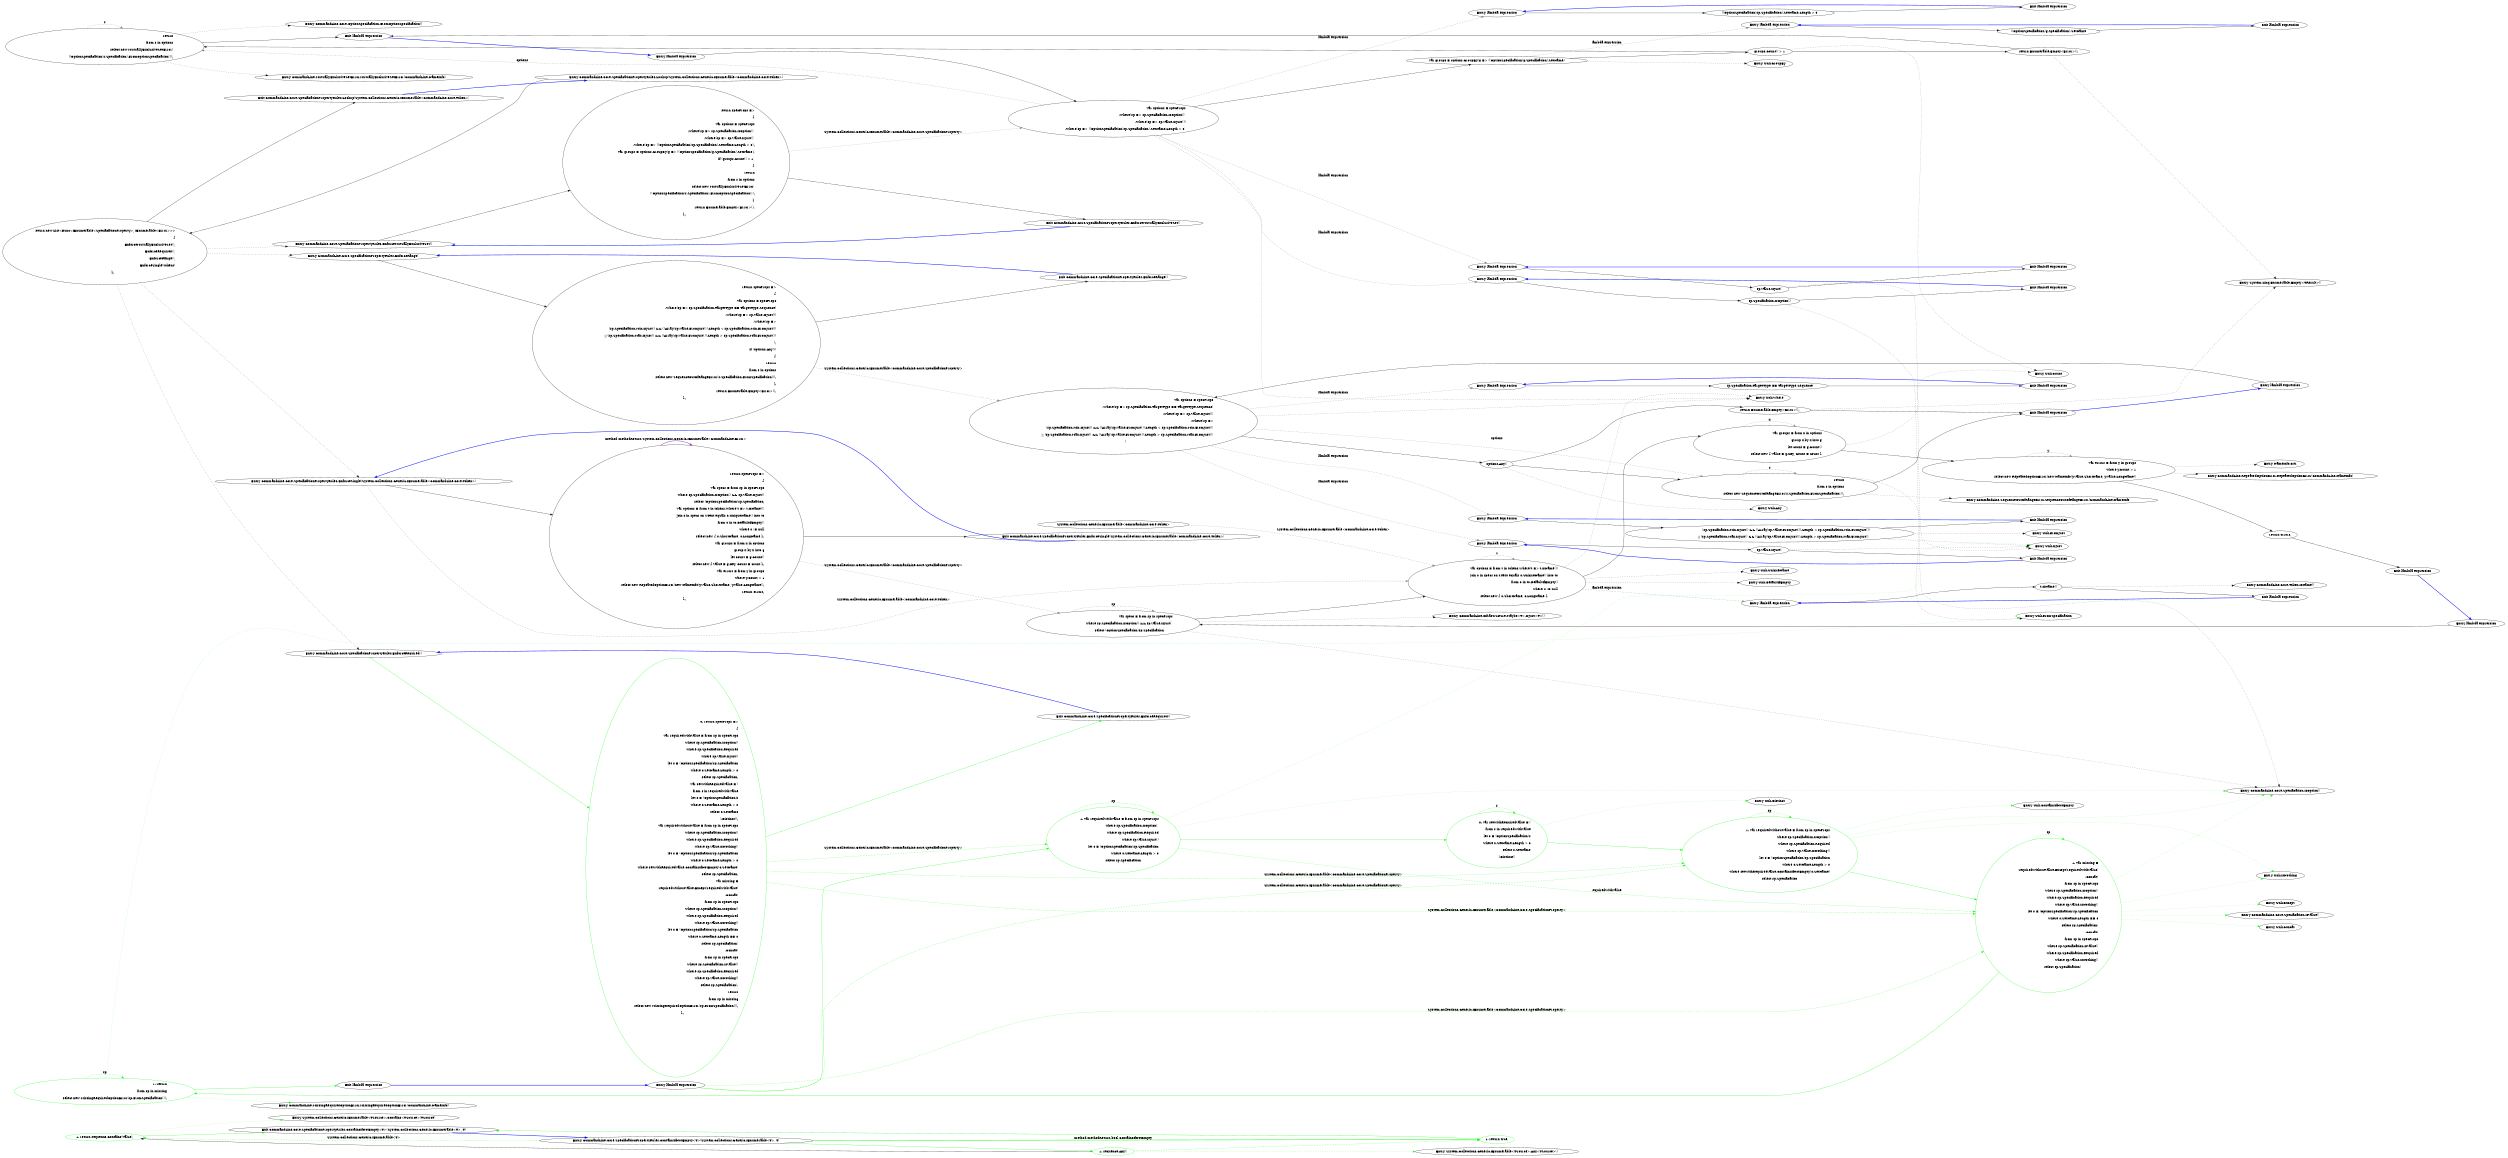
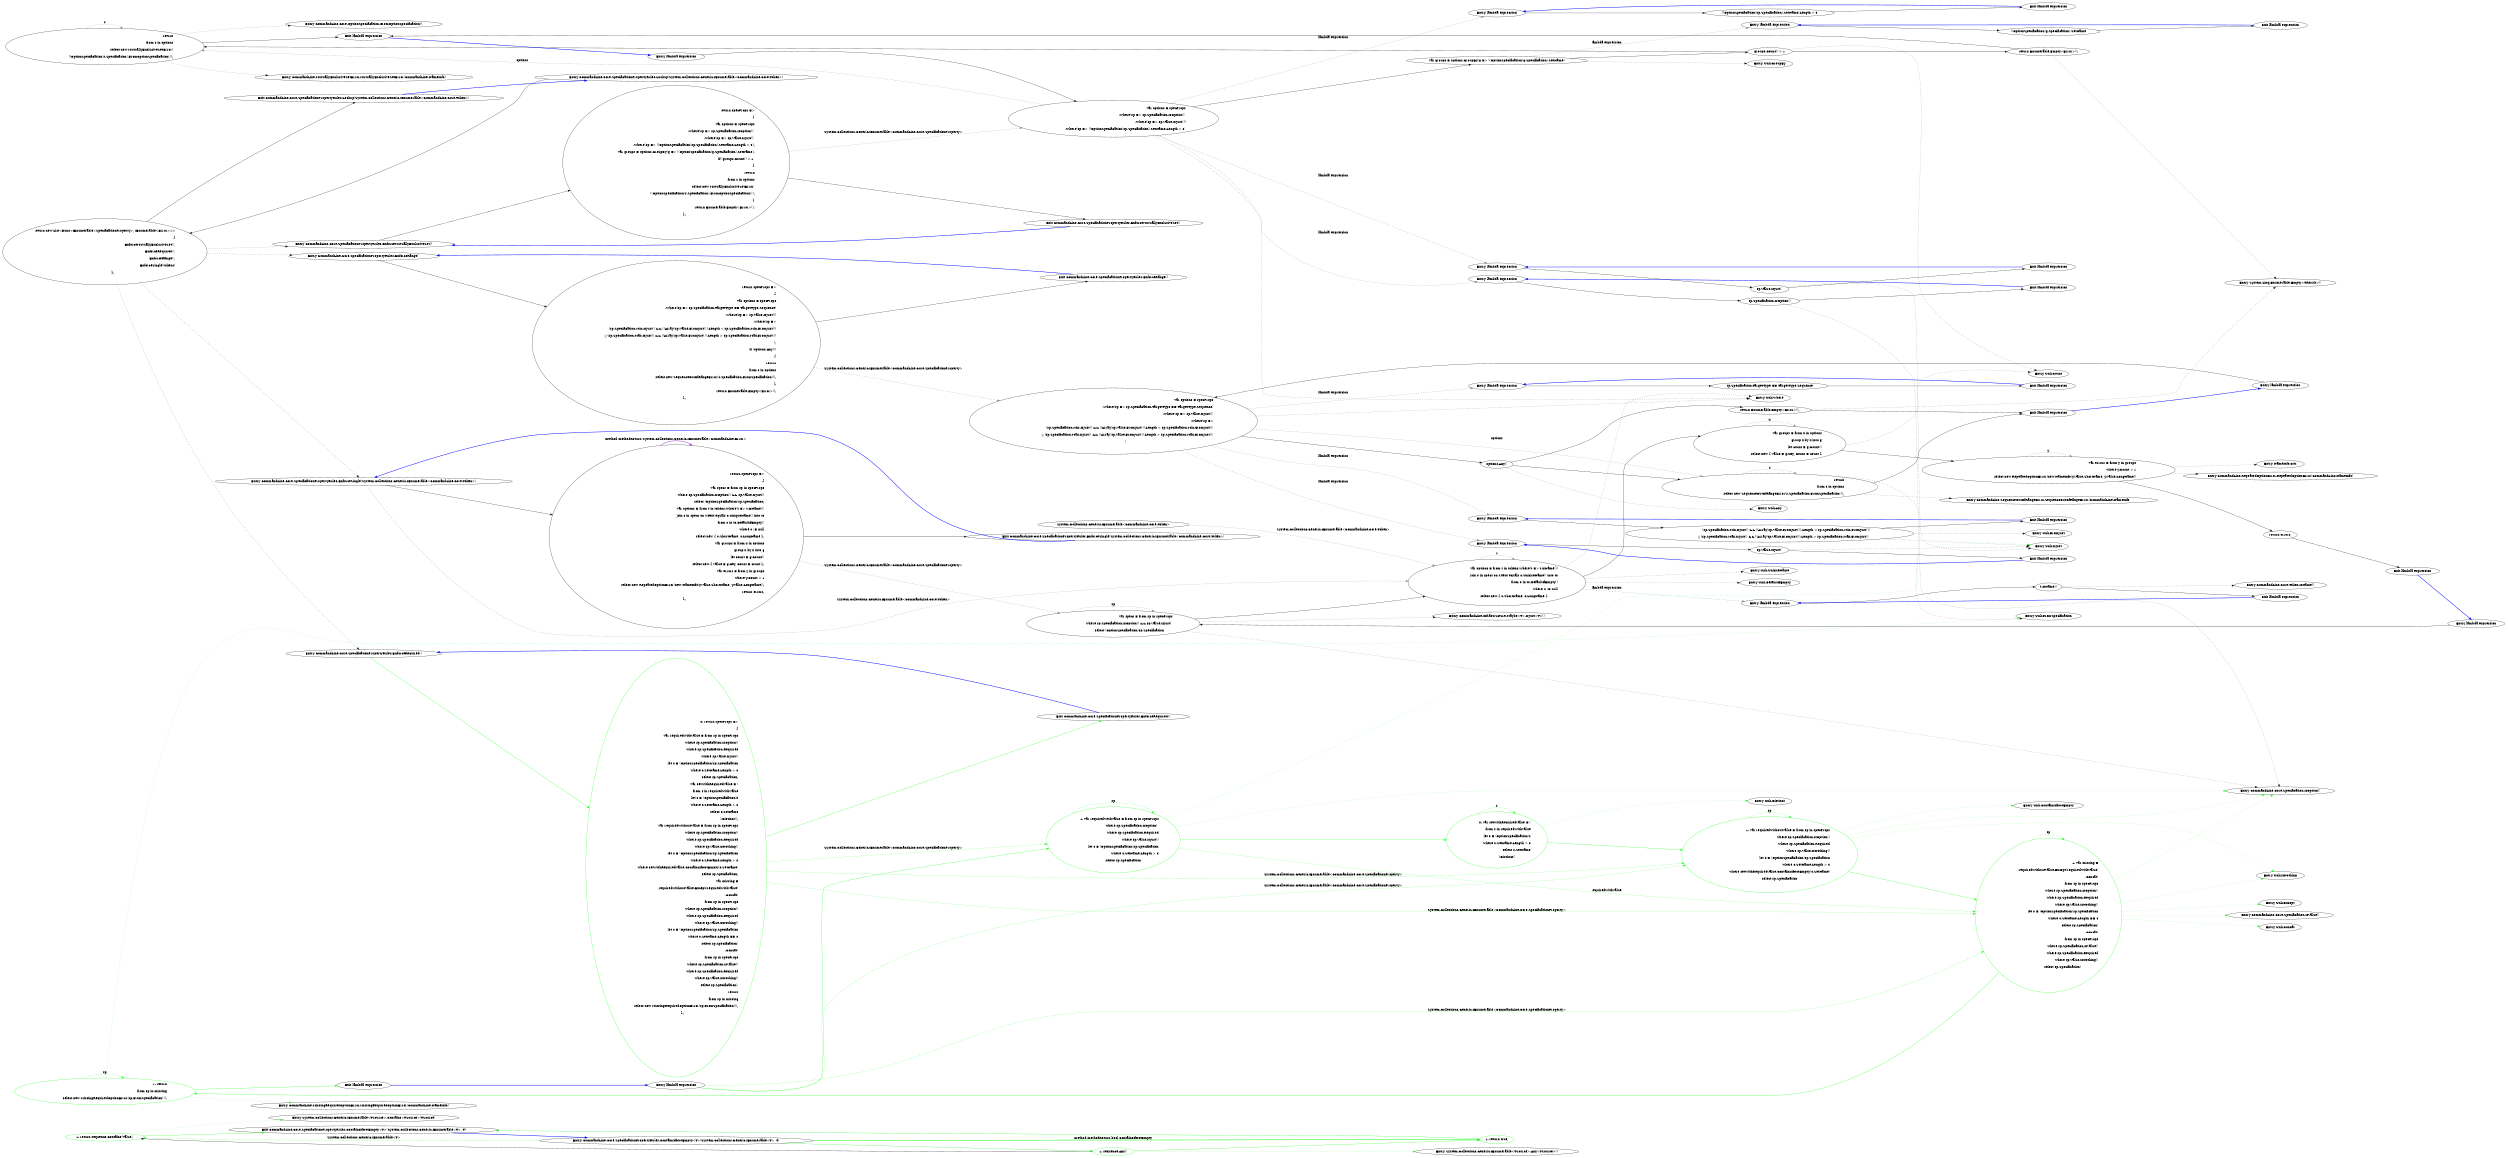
(1306, 1146) -> (1306, 1146)
